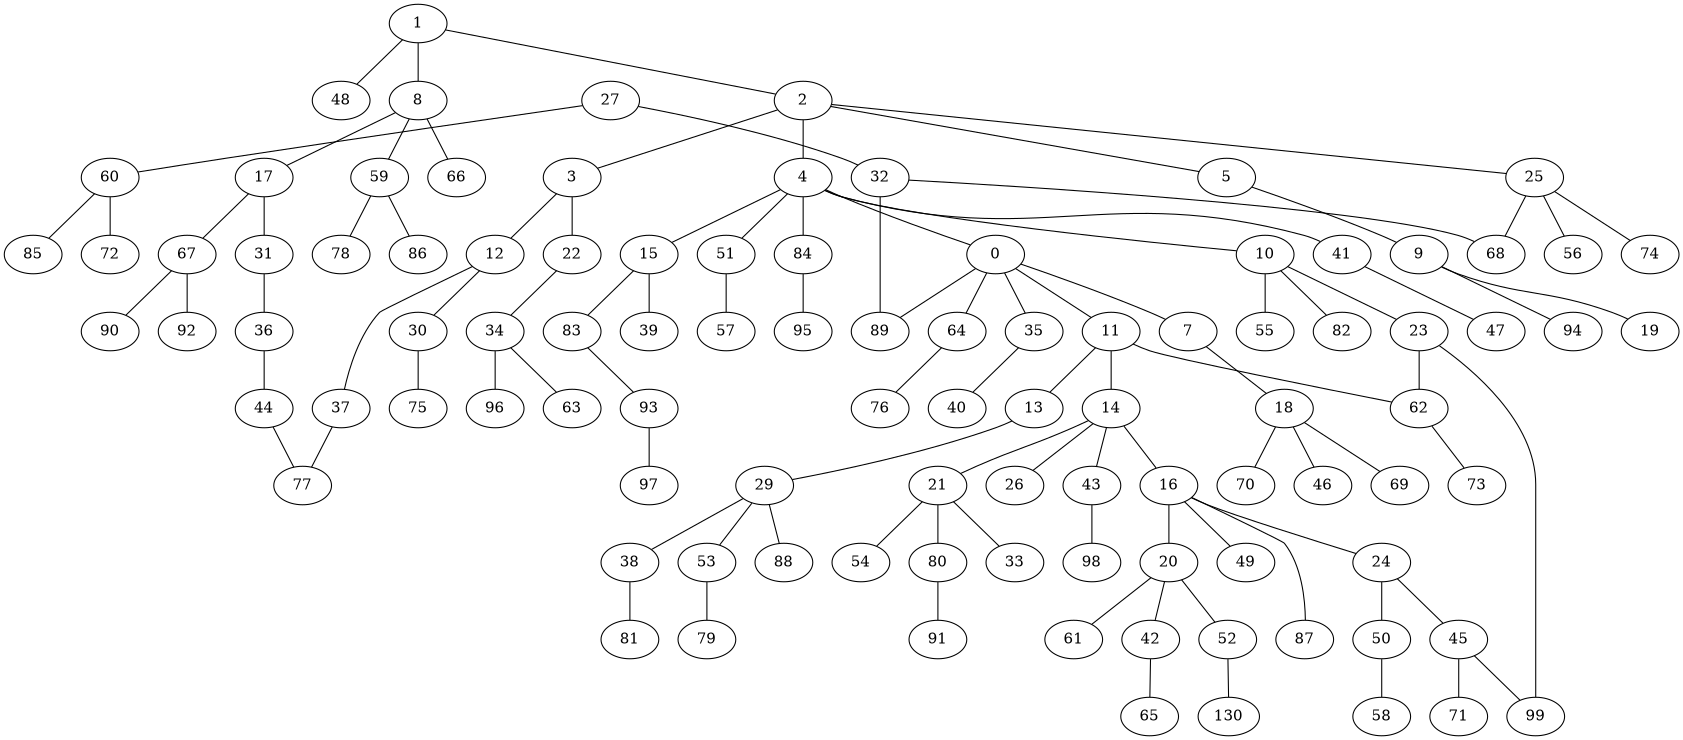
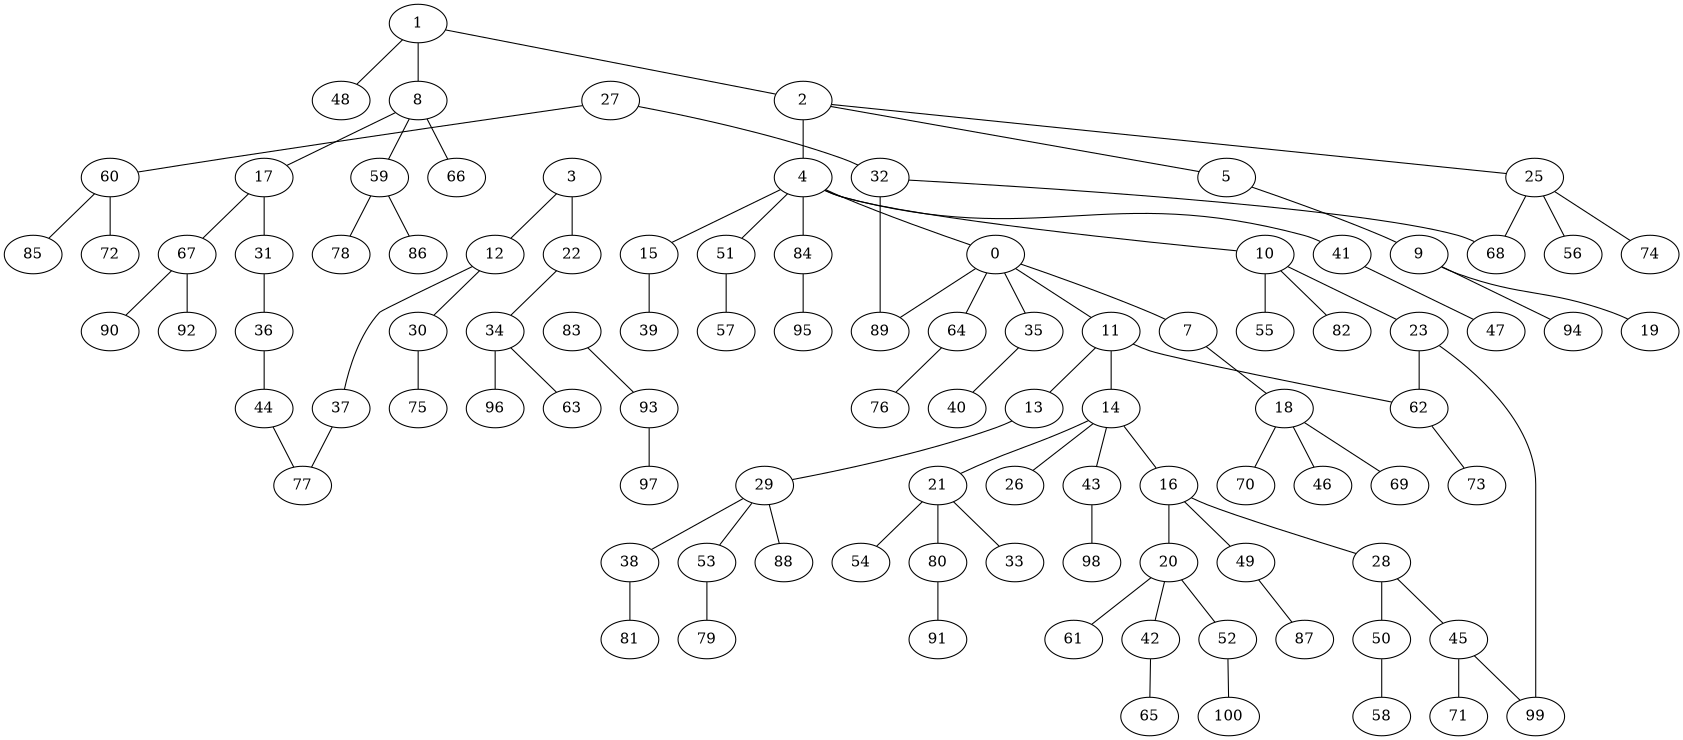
(688, 139) -> none
(611, 293) -> none
(1274, 538) -> (1275, 601)
(1382, 563) -> (1382, 563)
(1229, 717) -> (1229, 717)
